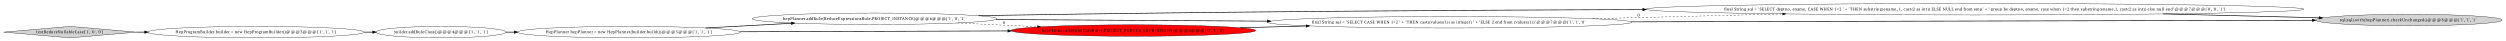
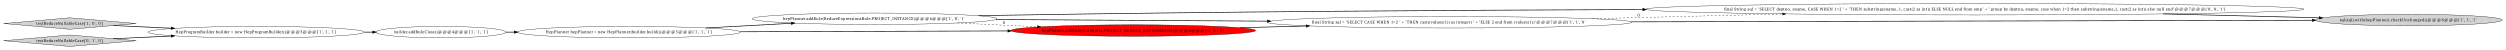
none -> (70, 41)
